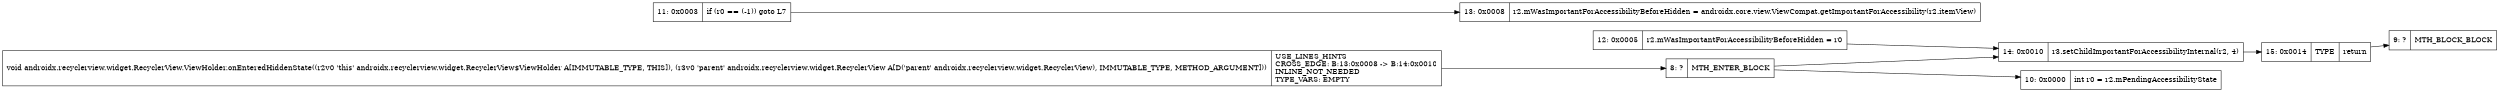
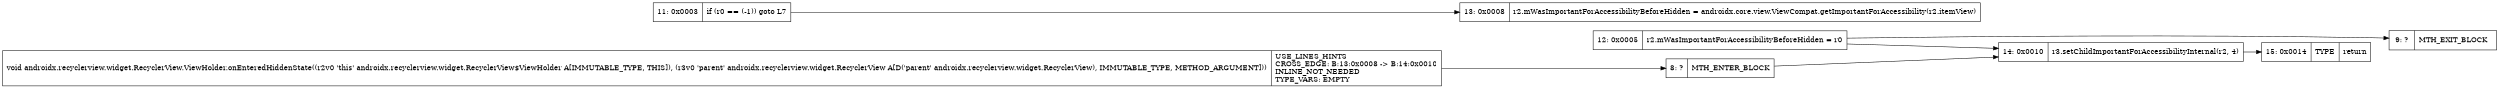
(2454, 40) -> (2453, 40)
(2377, 46) -> (2115, 36)
(2121, 80) -> none
